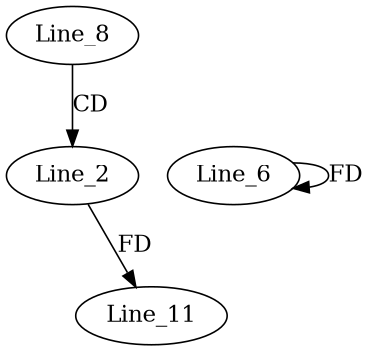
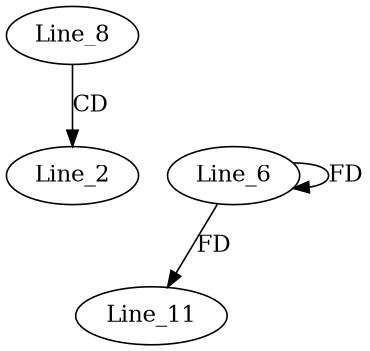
(108, 238) -> (197, 239)
